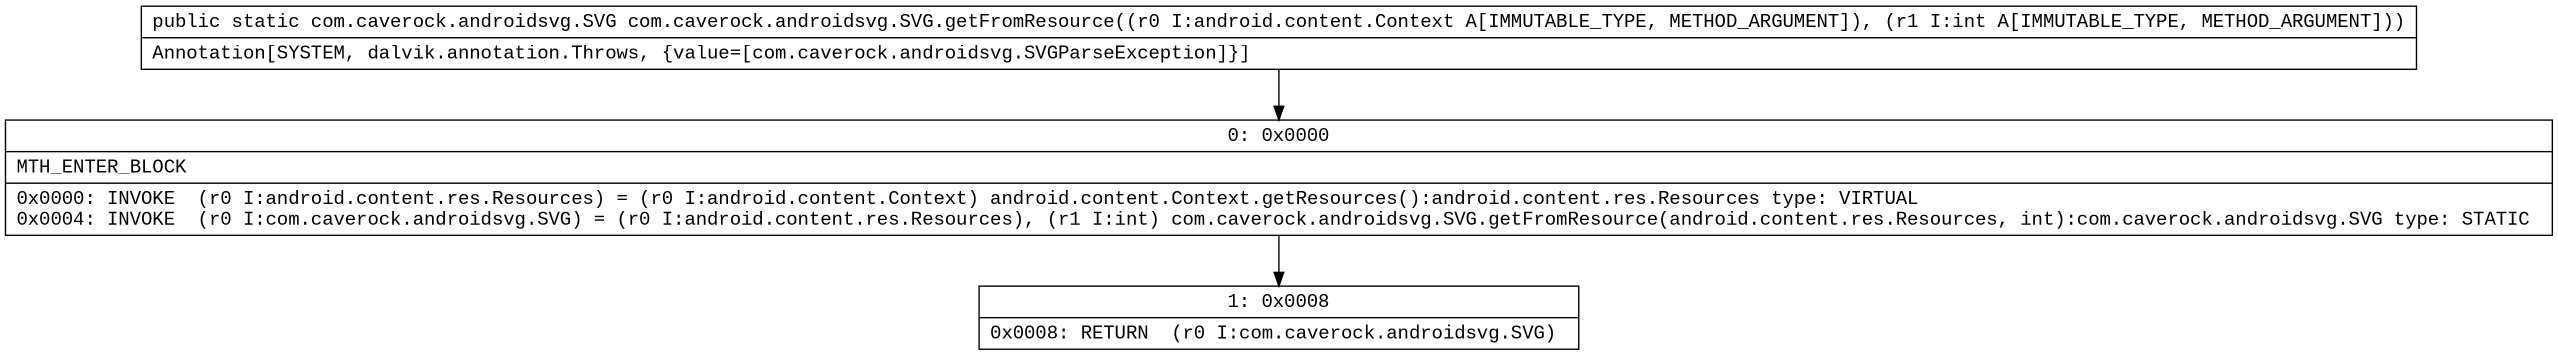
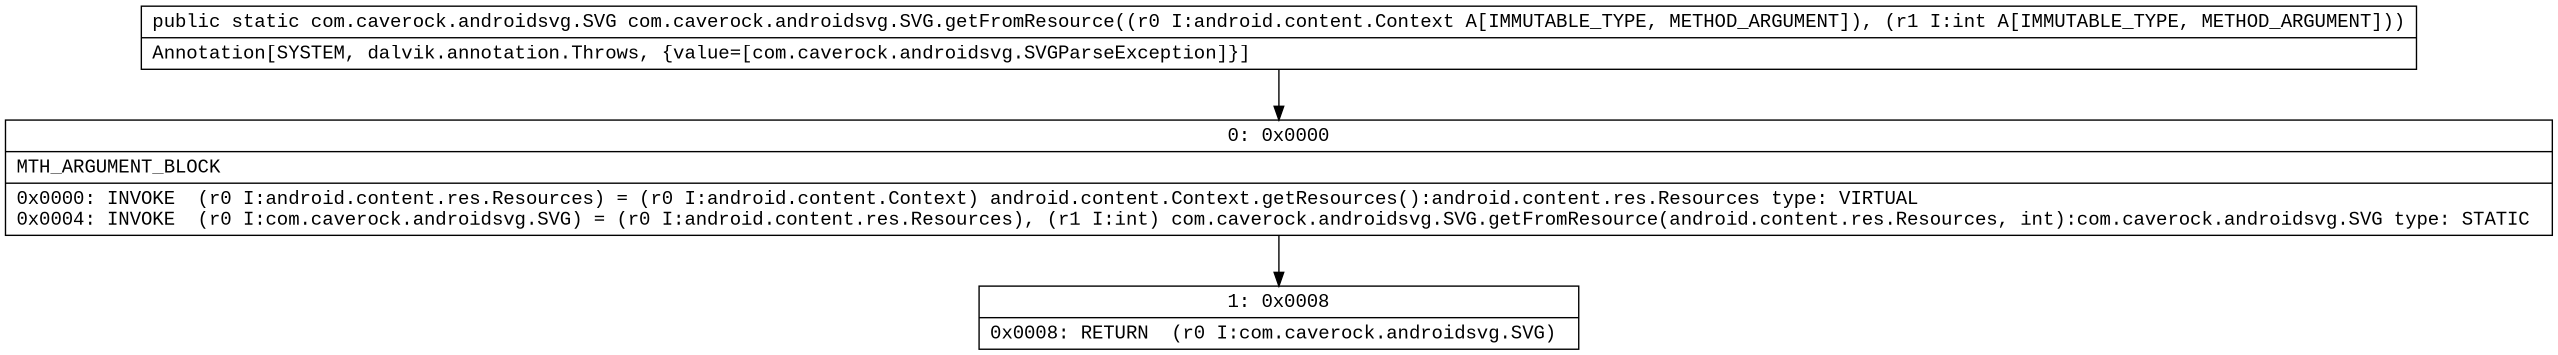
(102, 167) -> (119, 167)
